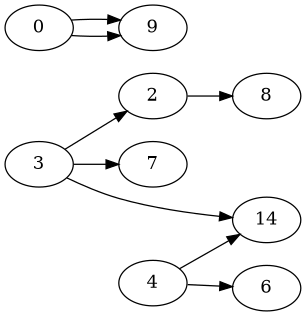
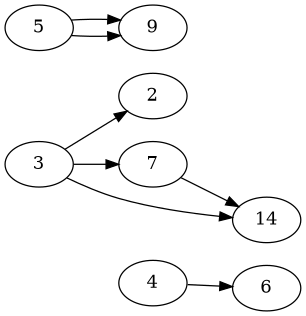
(39, 28) -> (39, 28)
(267, 96) -> none
(204, 255) -> (204, 189)
